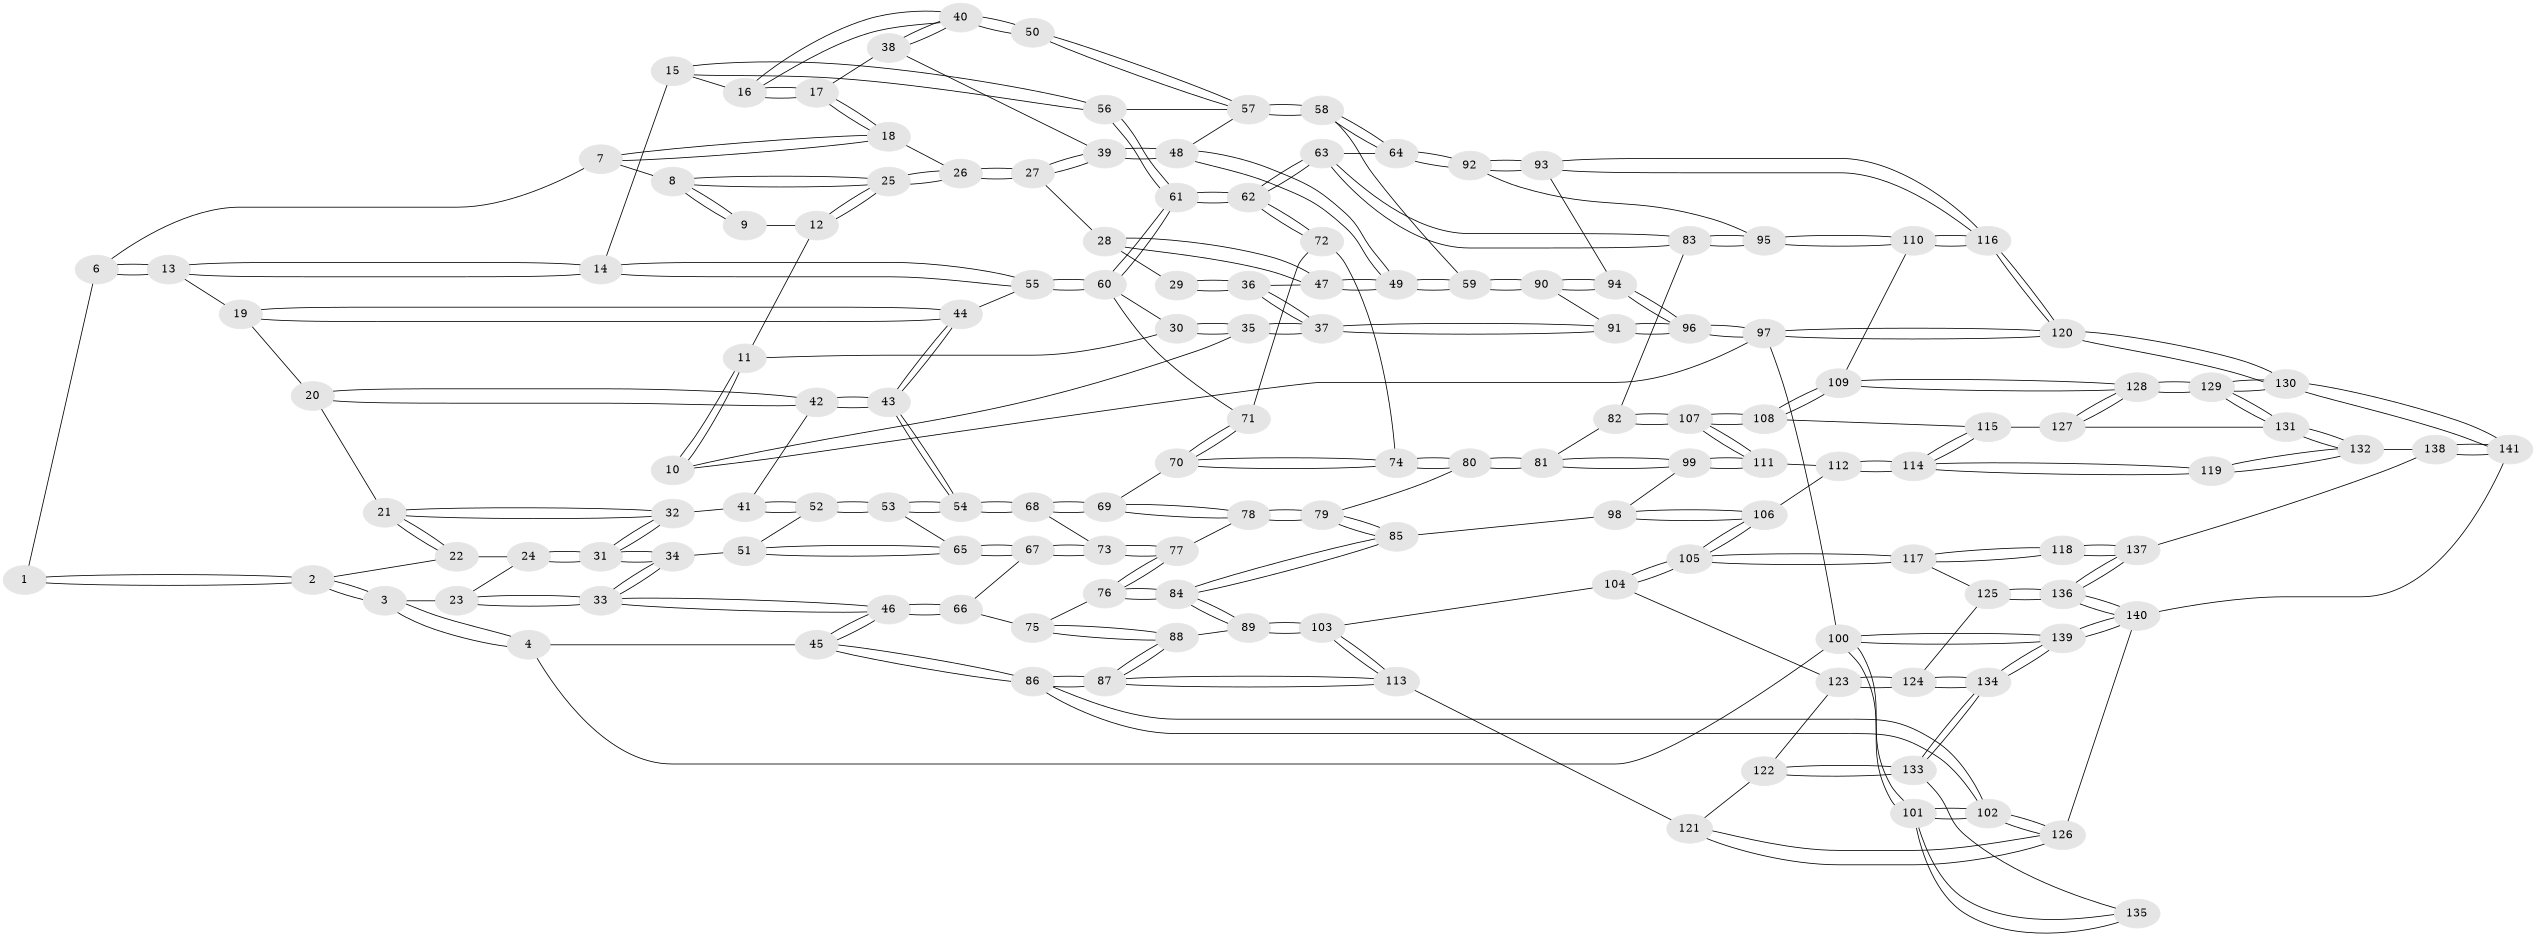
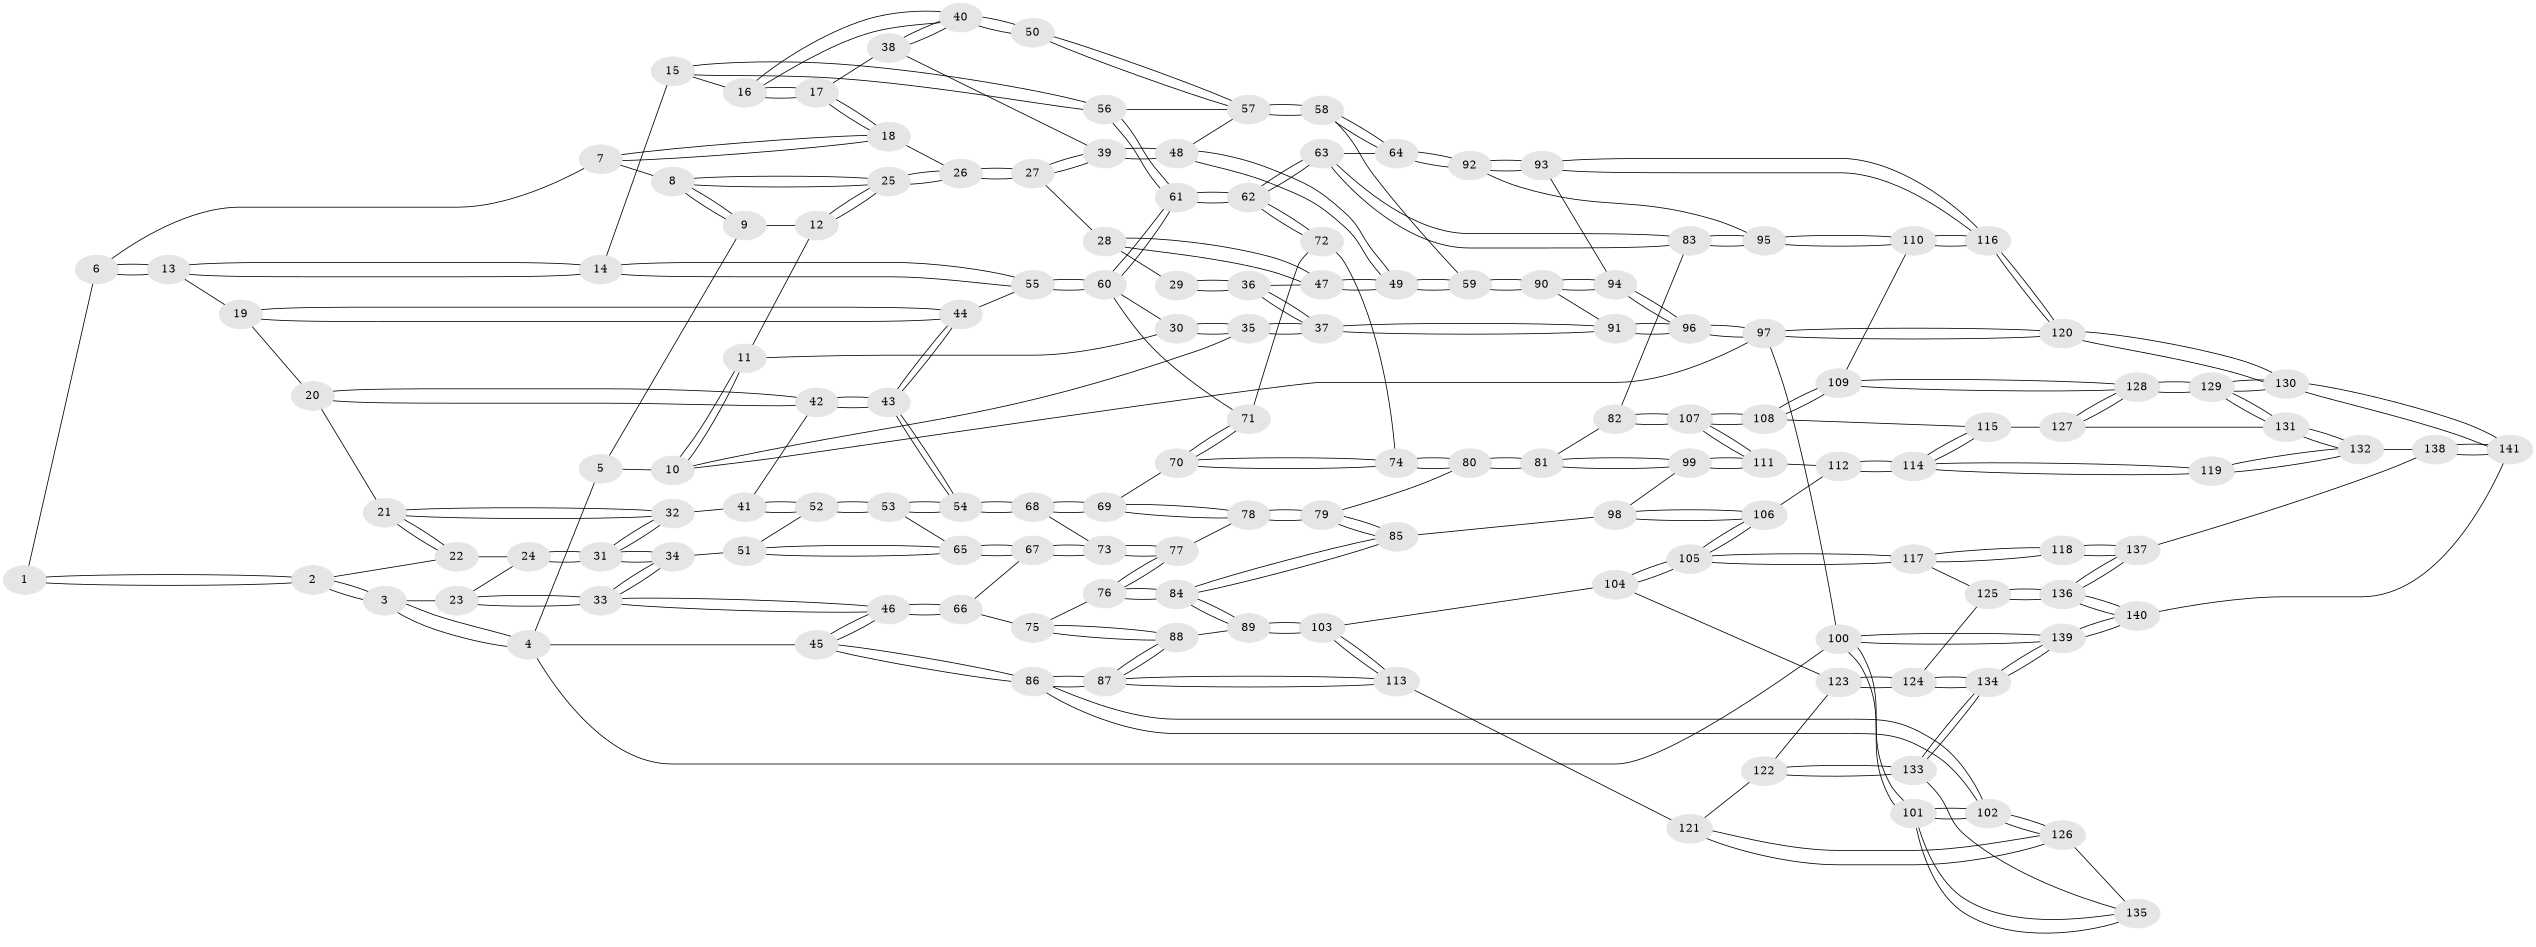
none -> (601, 469)
(2100, 726) -> (2100, 874)
